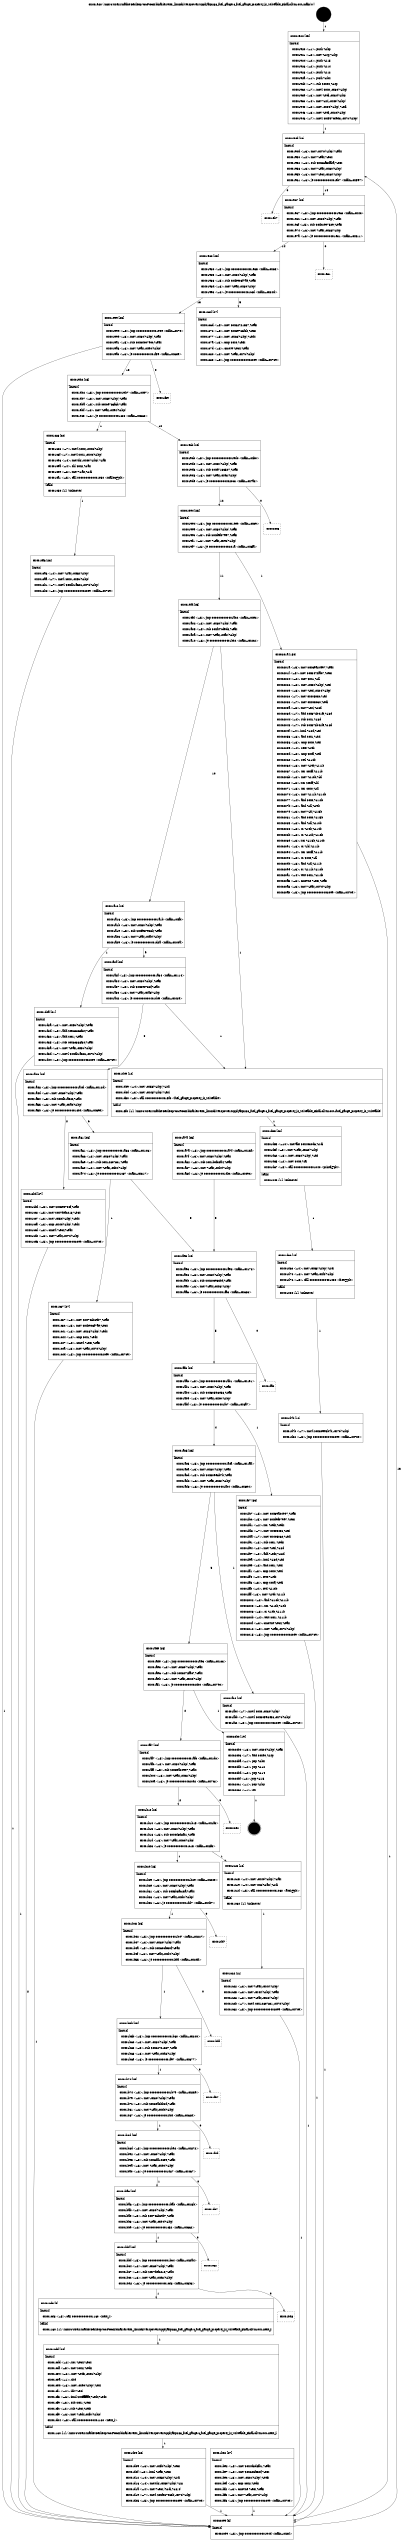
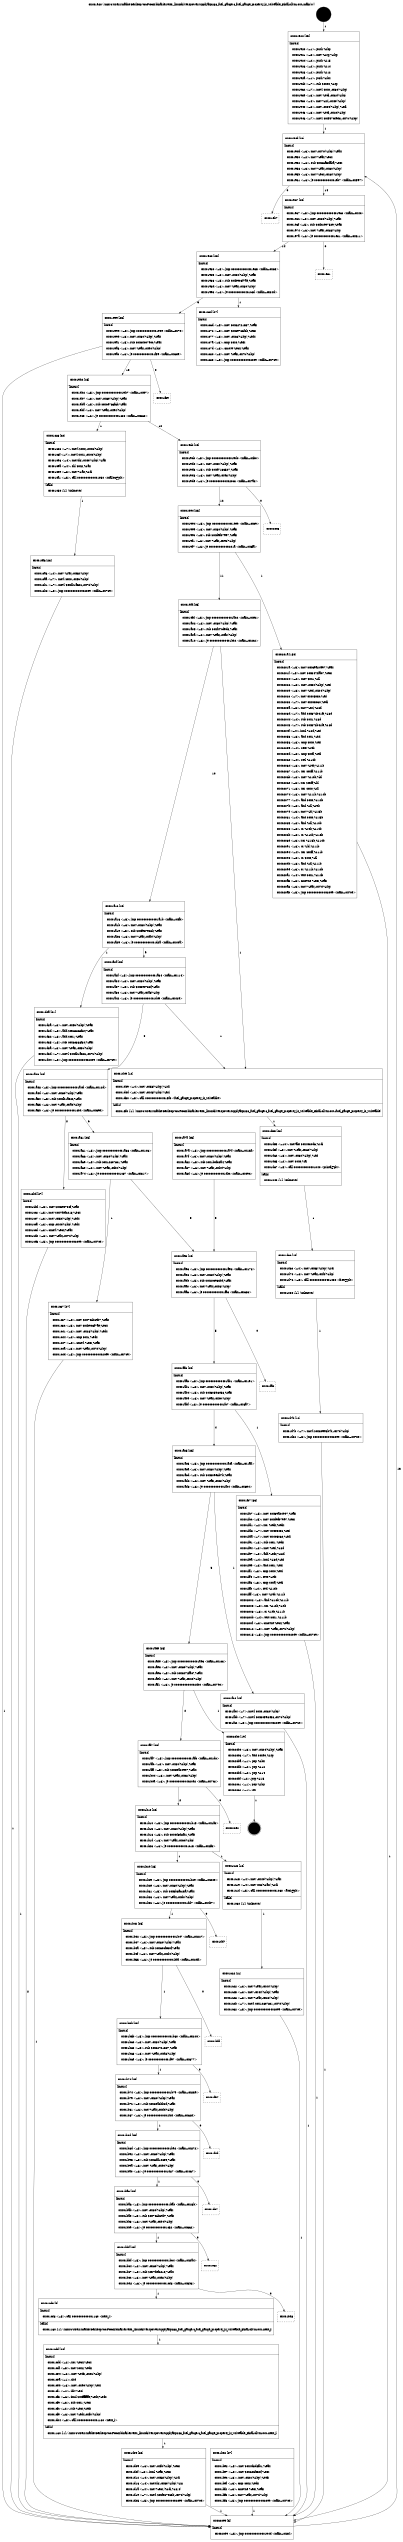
(199, 303) -> (198, 303)
(240, 303) -> (240, 303)
